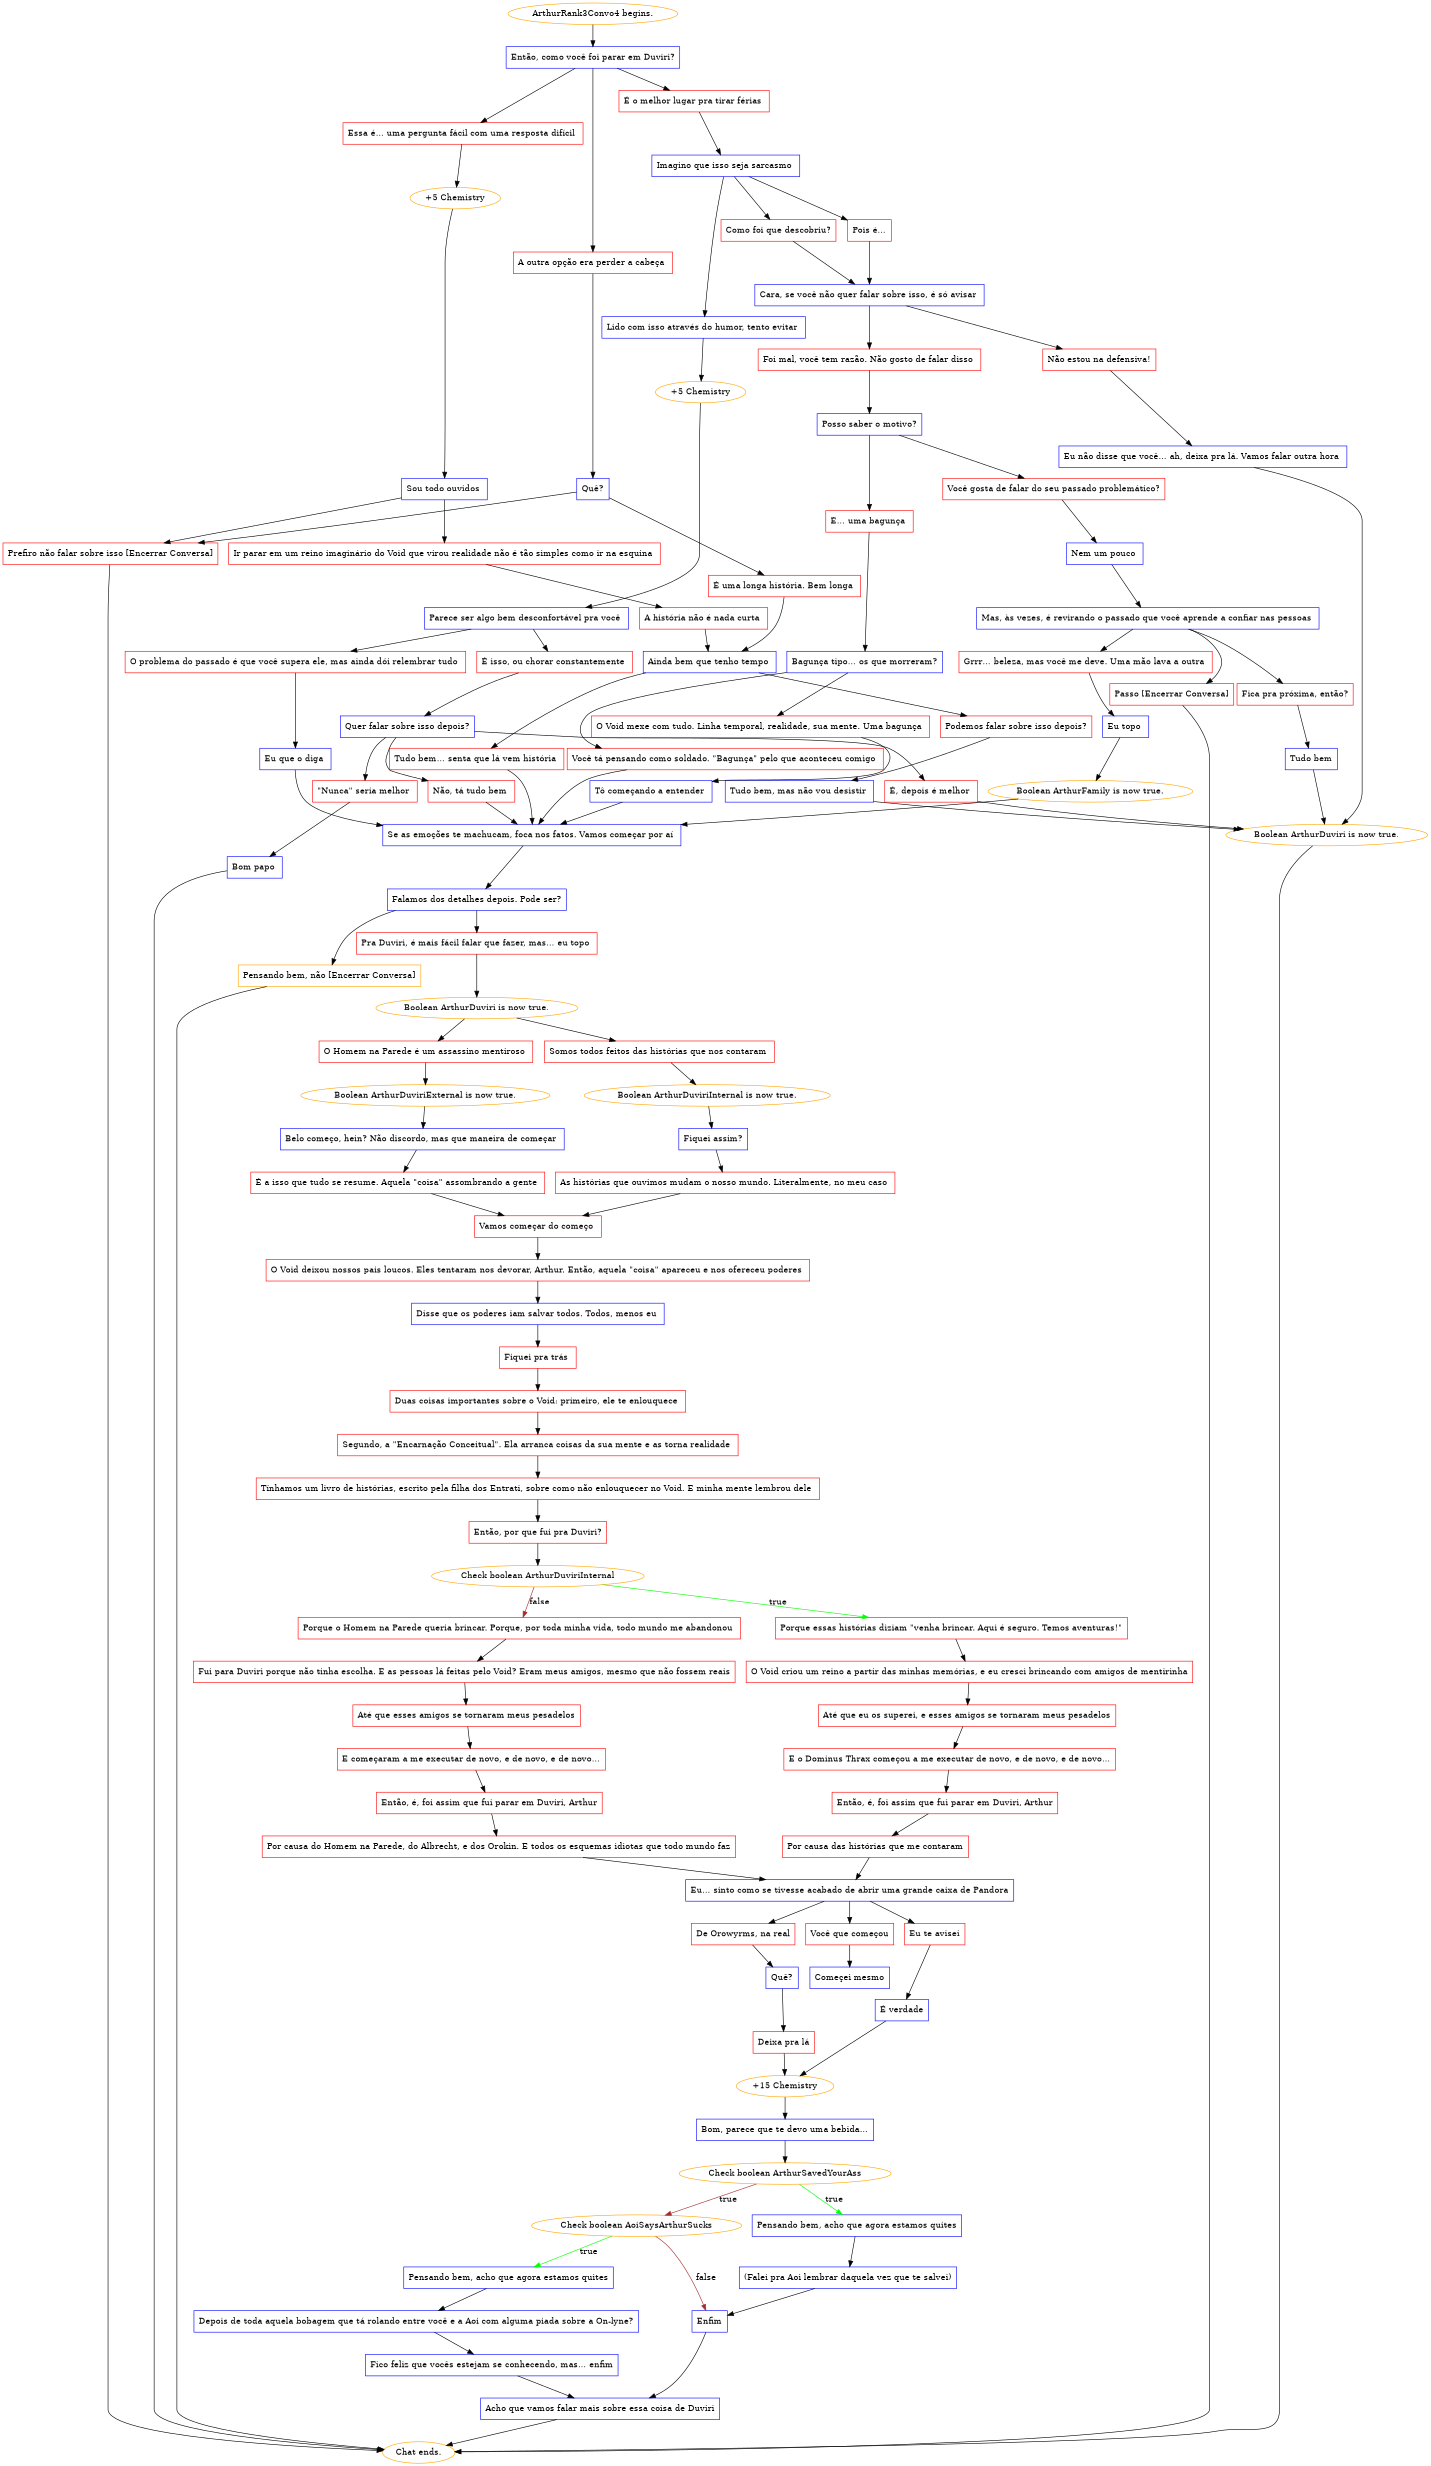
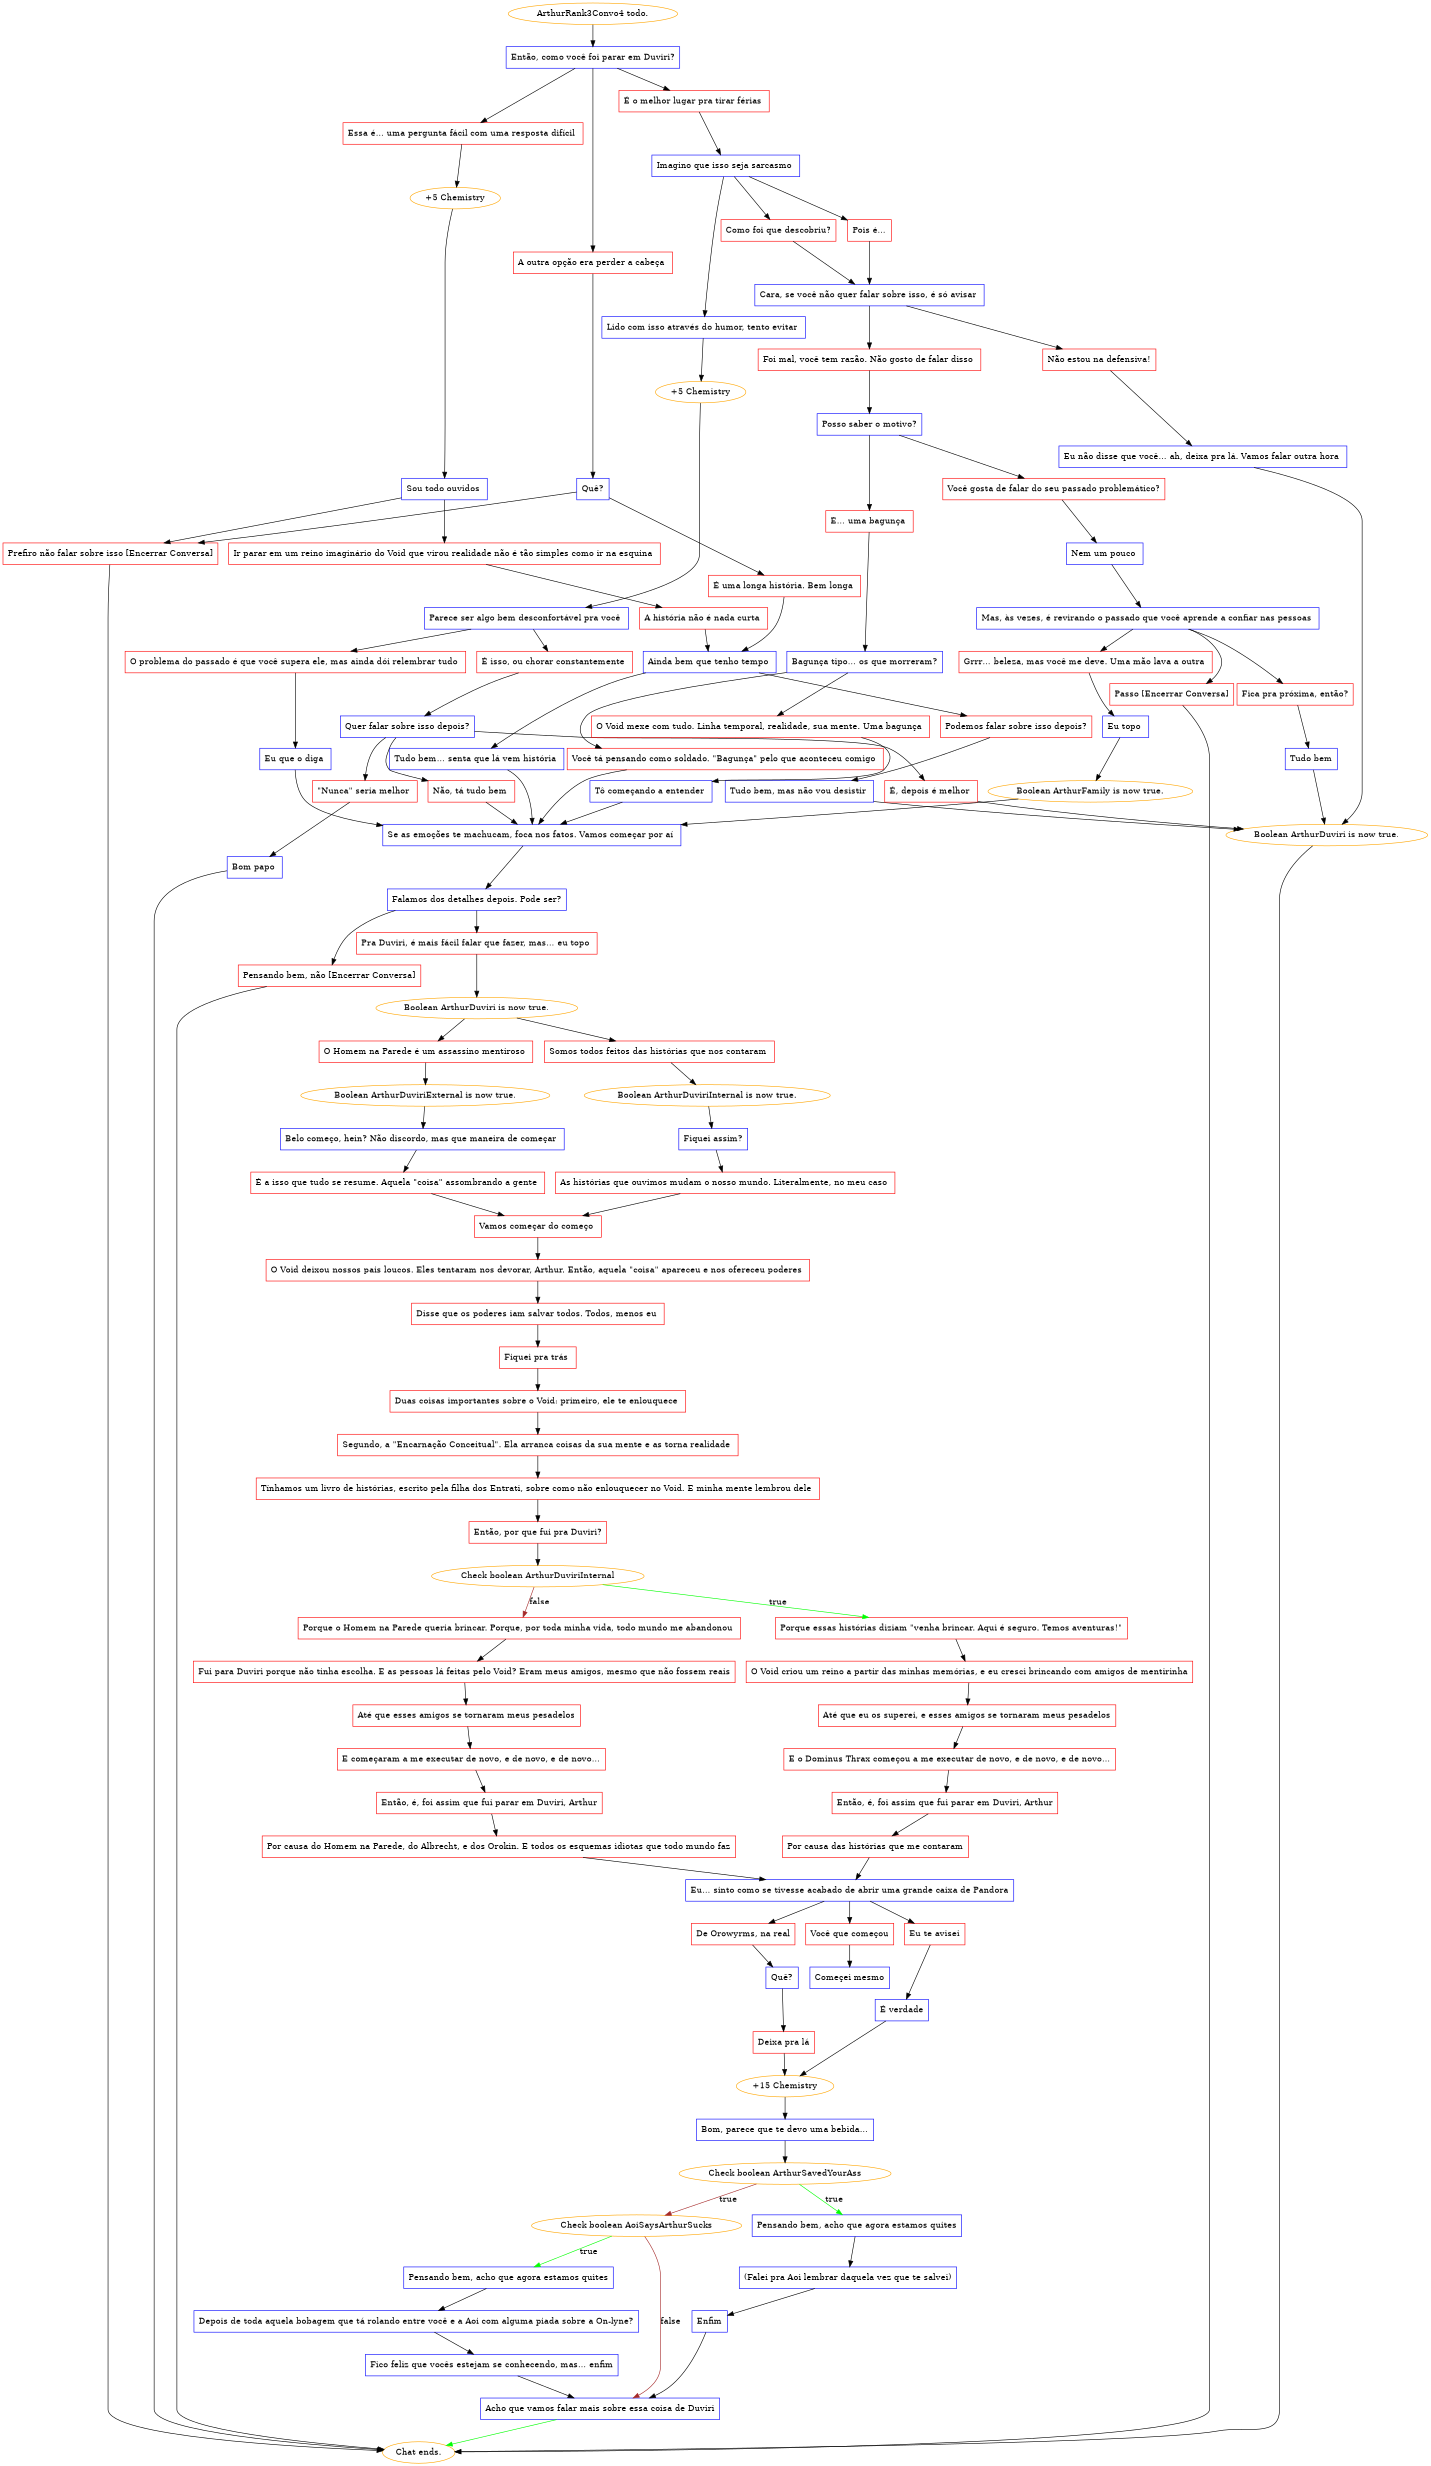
(593, 14) -> (593, 14)
(477, 759) -> (477, 759)
(330, 976) -> (330, 976)
(538, 1314) -> (538, 1314)
(684, 2267) -> (661, 2319)
(504, 2432) -> (504, 2432)
